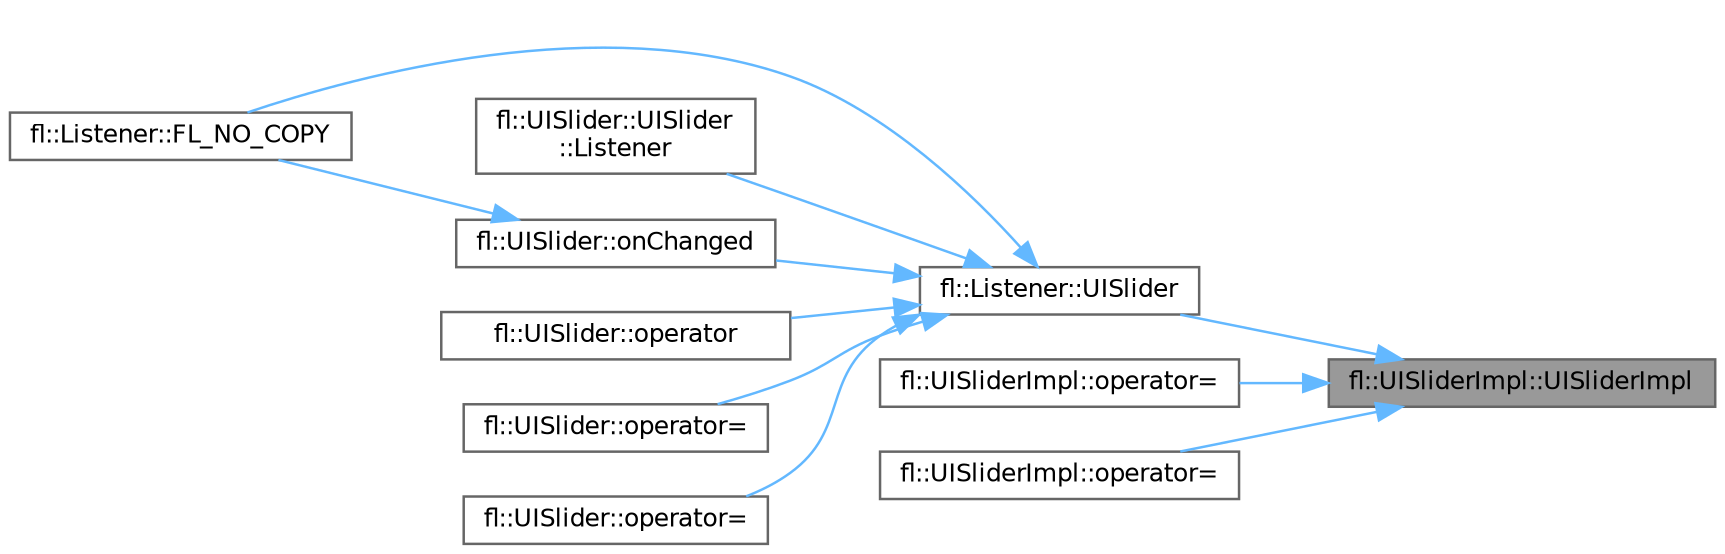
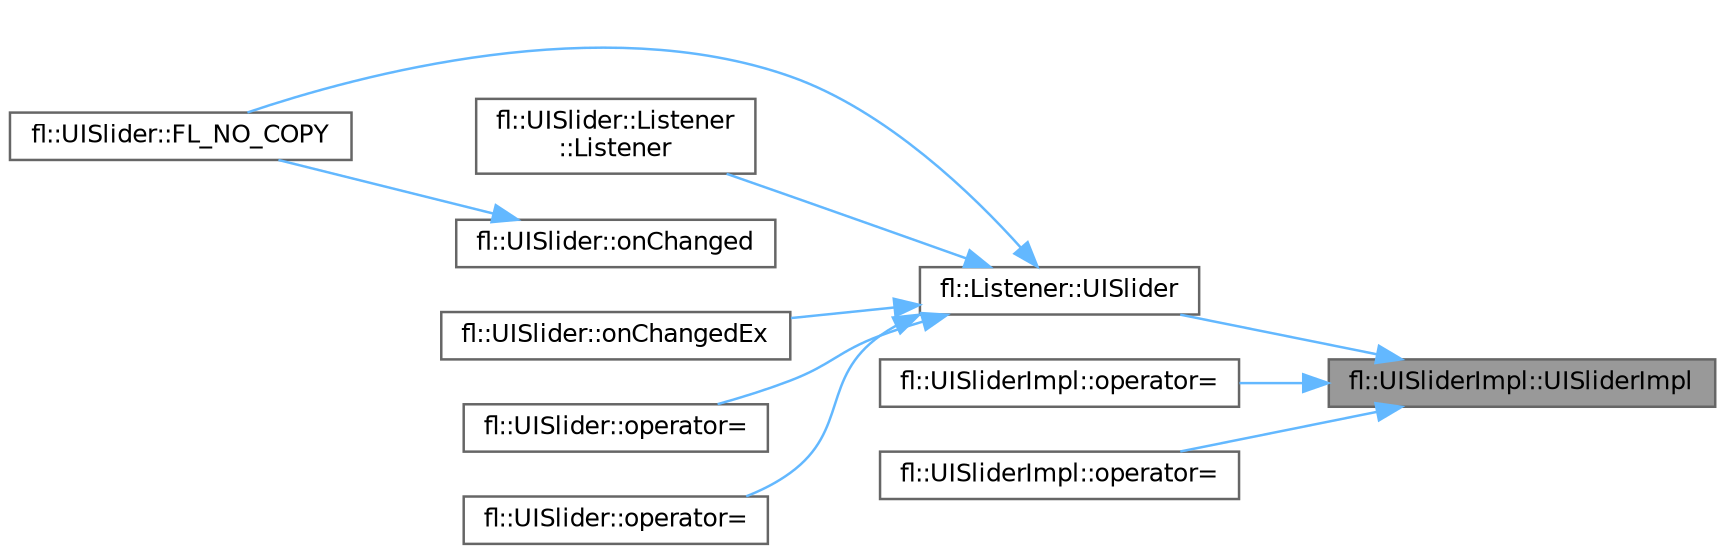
(181, 136) -> (181, 136)
(616, 136) -> (616, 136)
(835, 267) -> none
(616, 336) -> (616, 336)
